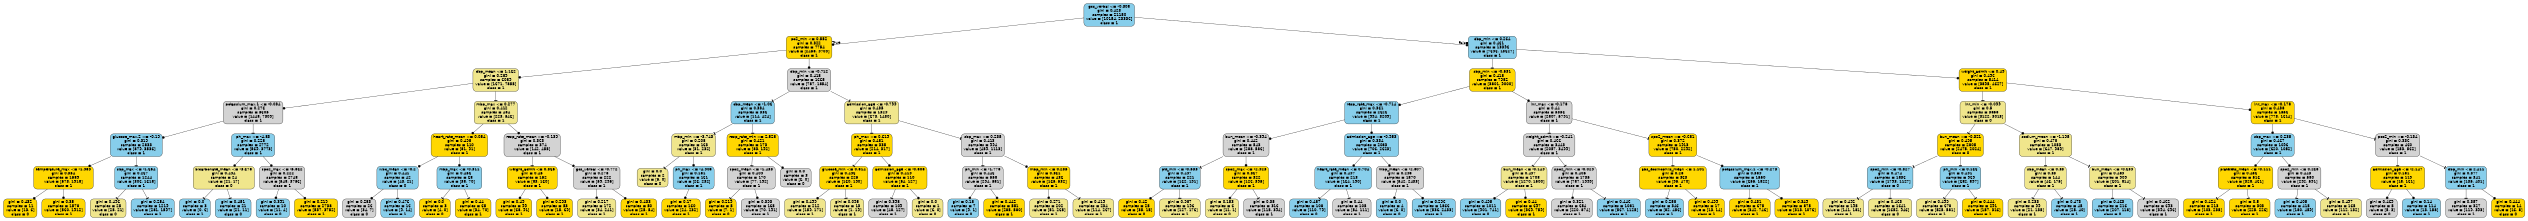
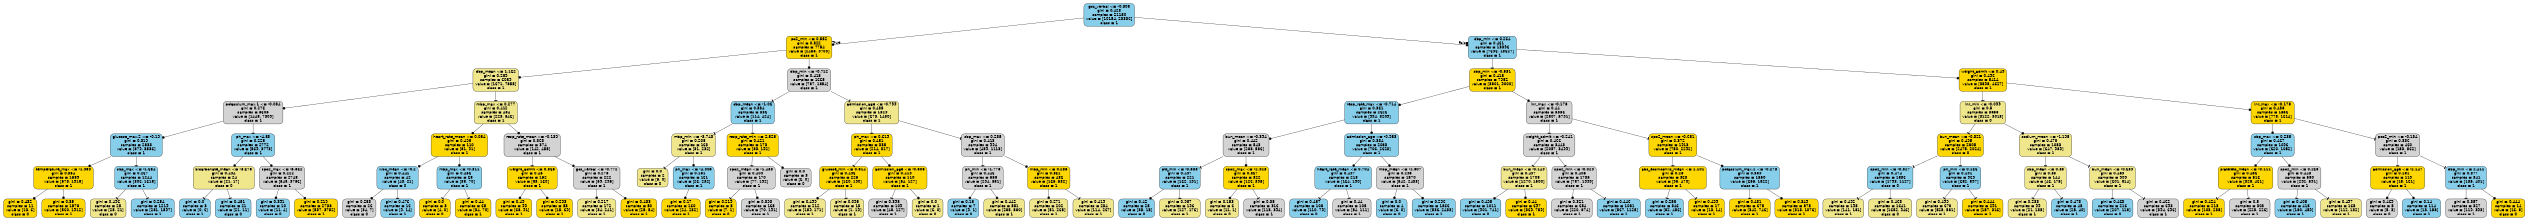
(1004, 208) -> (1004, 208)
(1137, 208) -> (1137, 208)
(2250, 208) -> (2250, 208)
